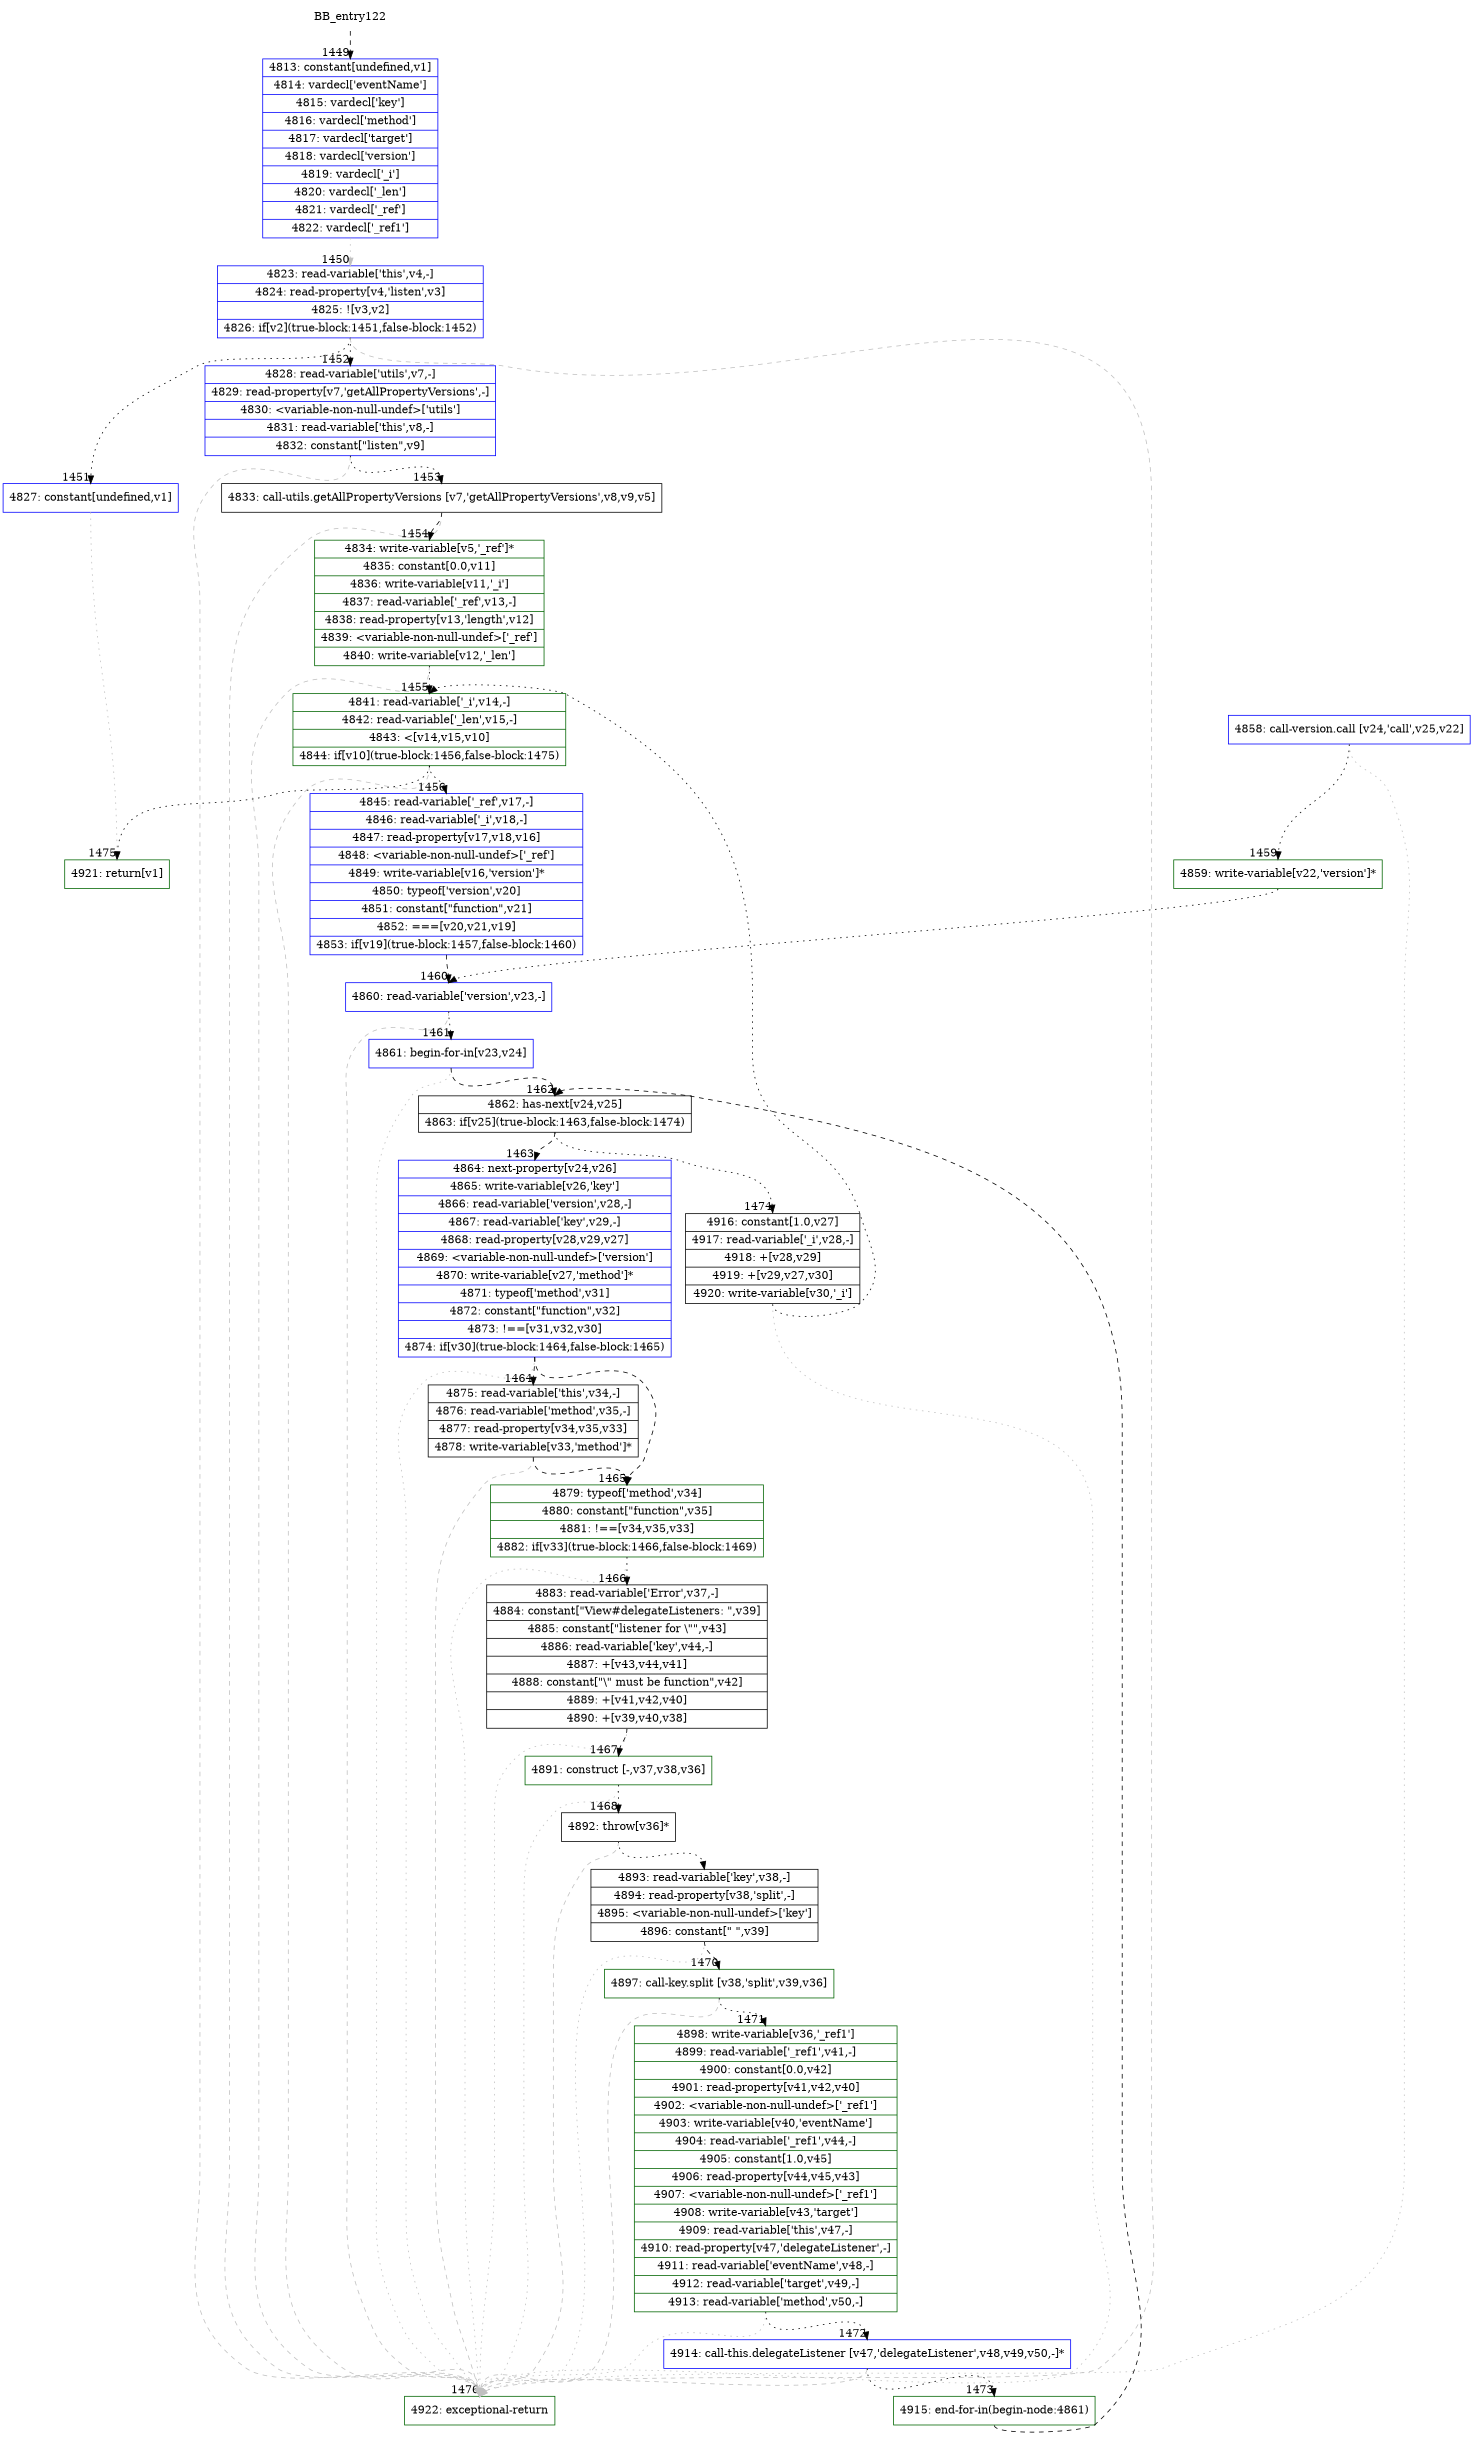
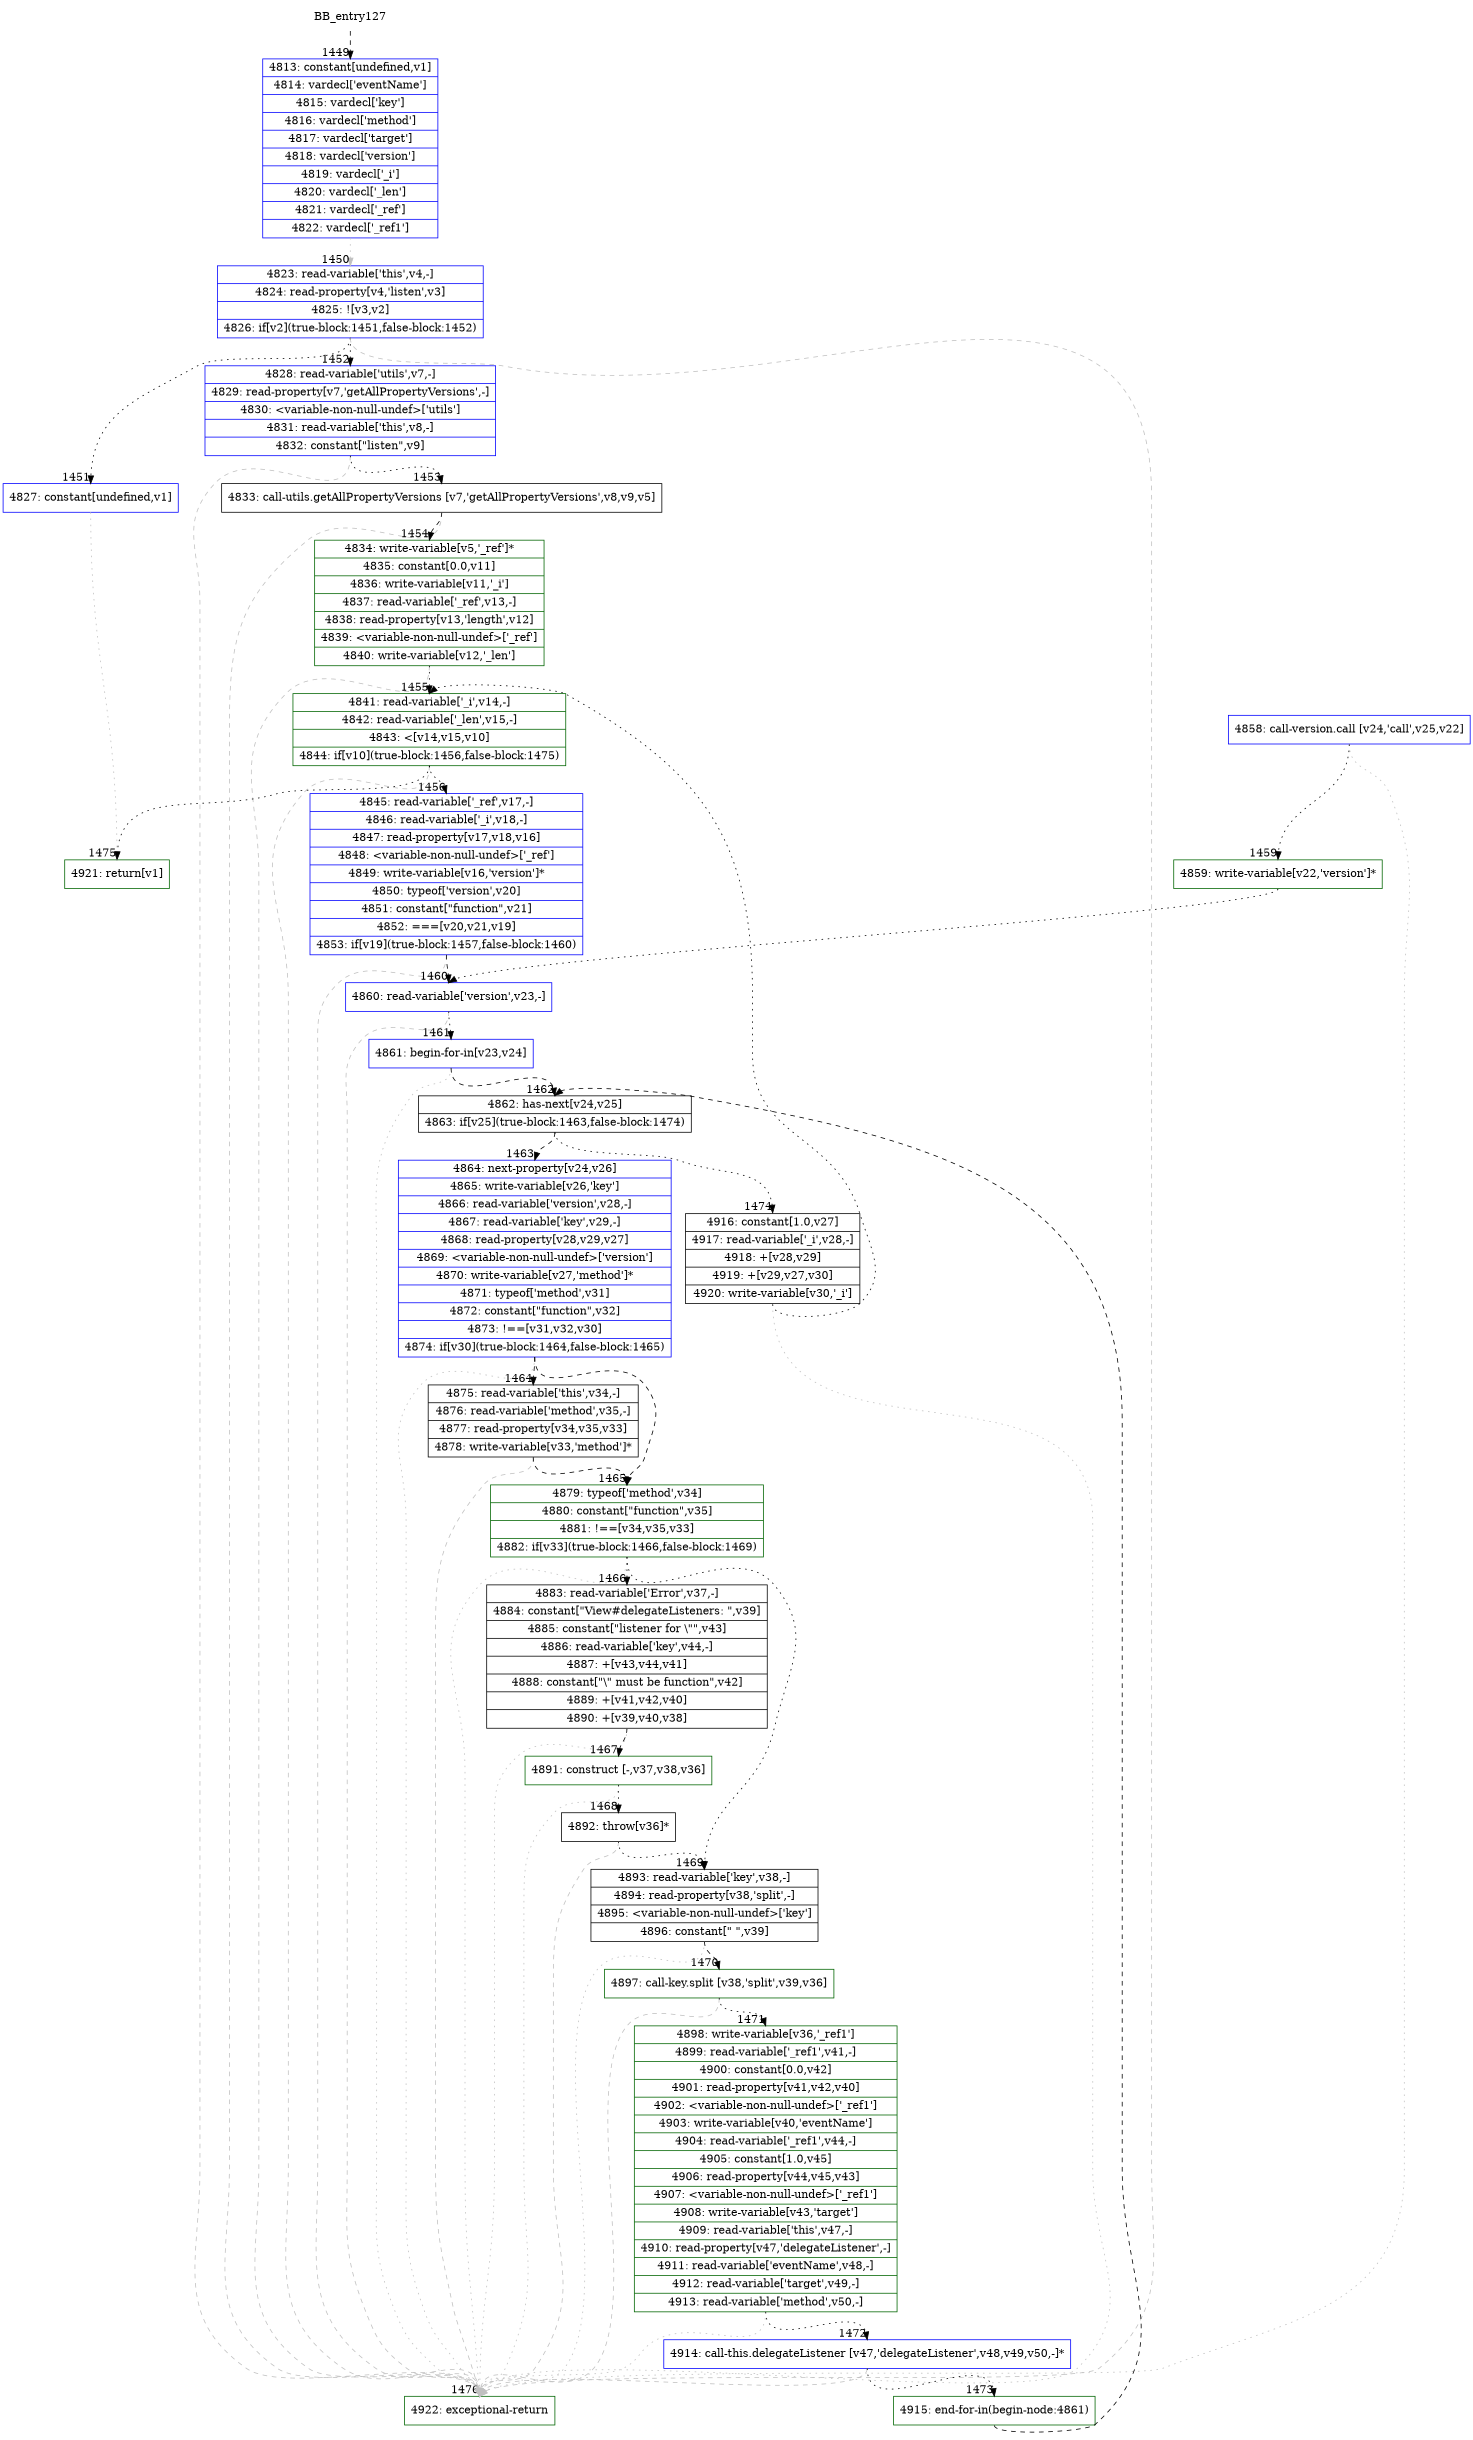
(350, 17) -> (350, 17)
none -> (795, 1647)
none -> (318, 1677)
